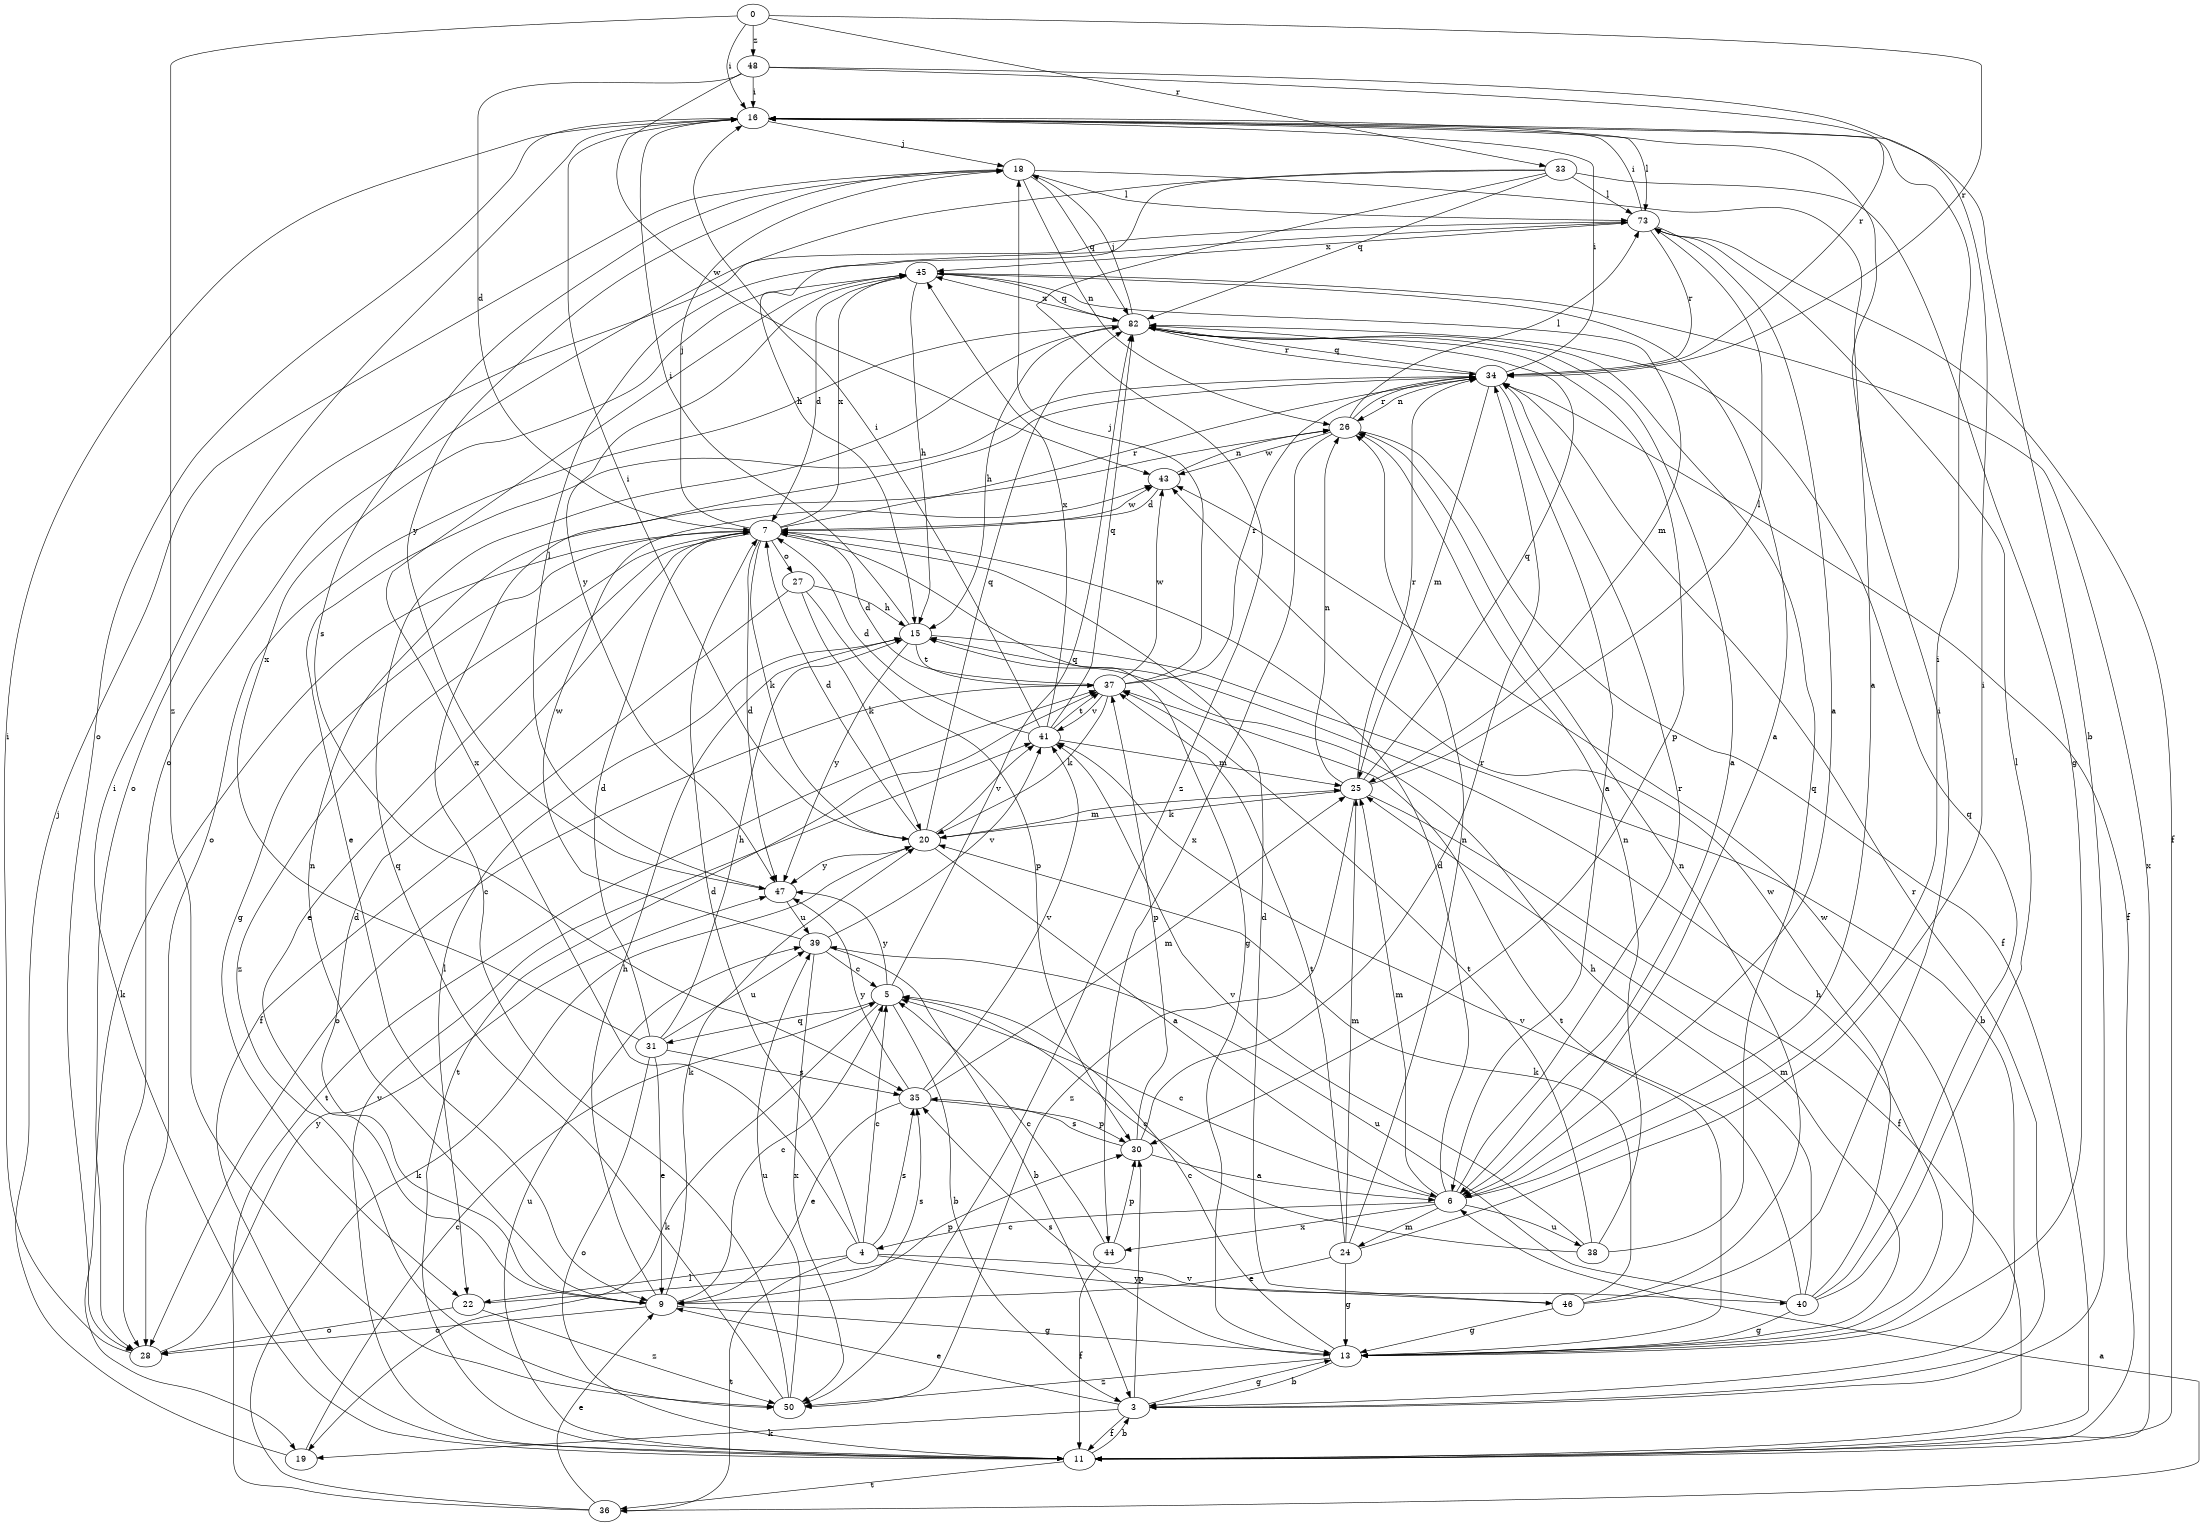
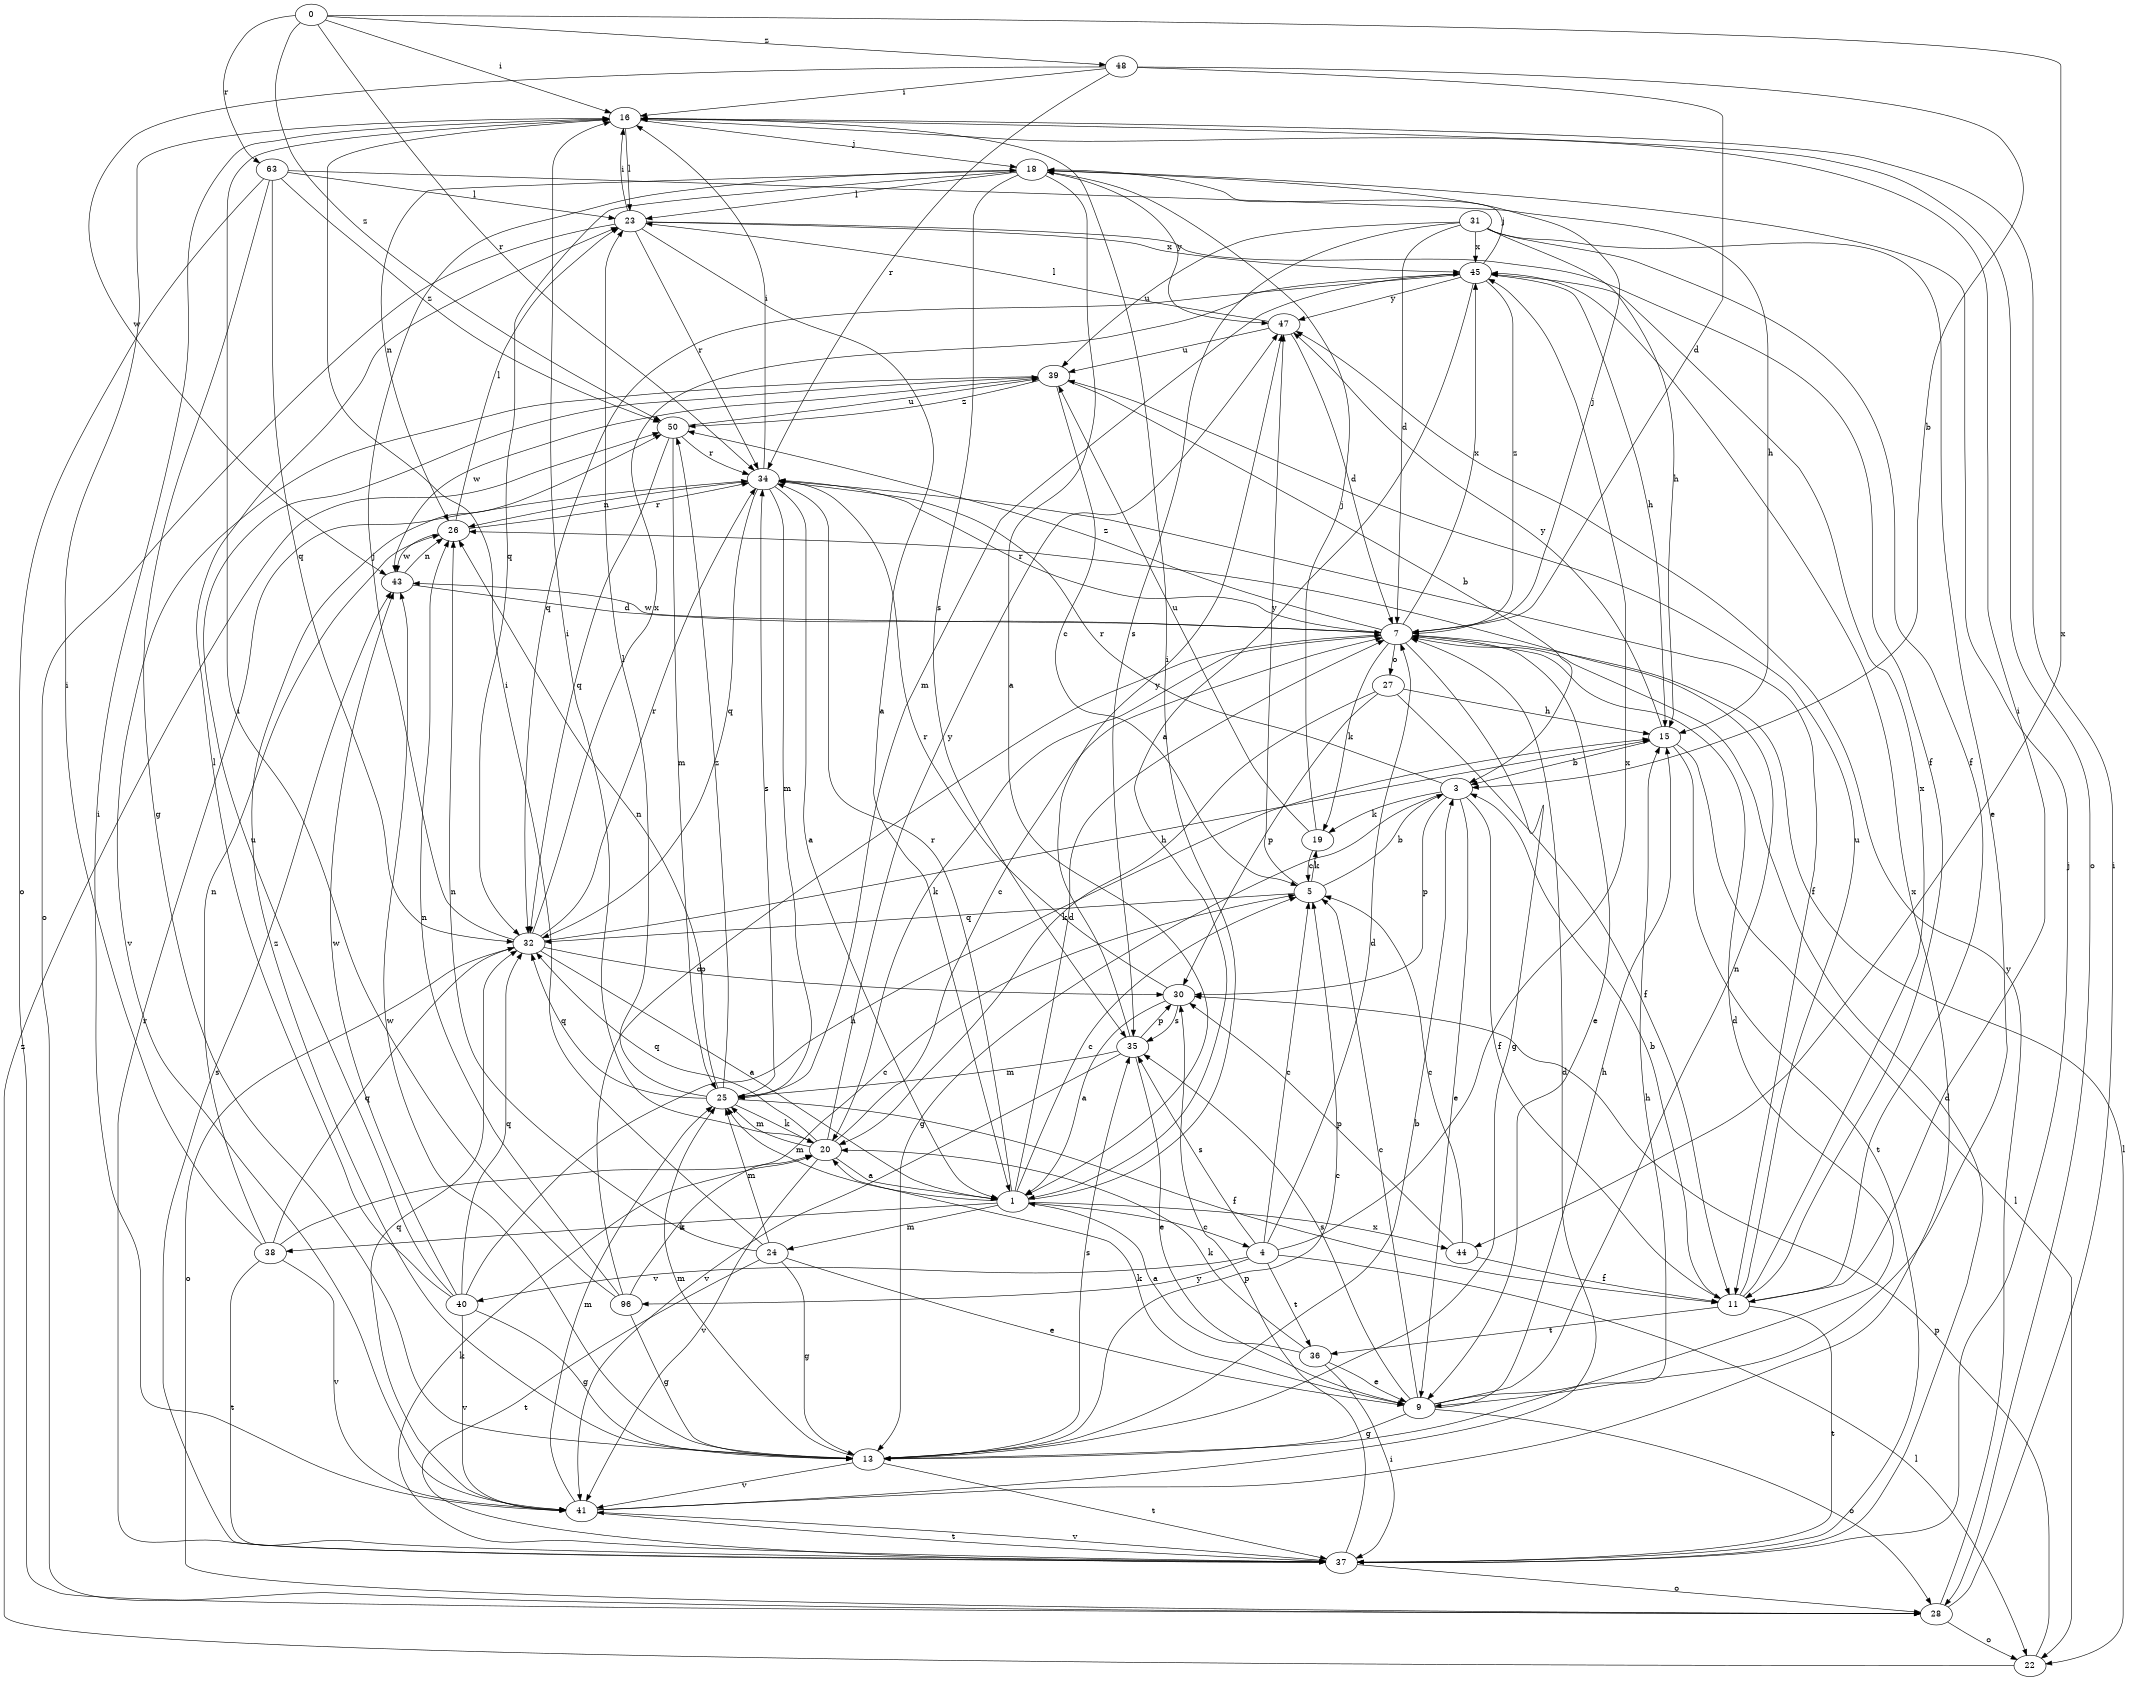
(1561, 170) -> (272, 170)
none -> (1367, 200)
(1643, 221) -> (630, 221)
(1134, 324) -> (529, 944)
(671, 389) -> (87, 490)
(819, 402) -> (1515, 453)
(495, 516) -> none
(1160, 582) -> (218, 1073)
(1414, 582) -> (767, 789)
none -> (1176, 618)
(829, 686) -> (1000, 892)
(747, 709) -> (1349, 481)
none -> (678, 763)
(1194, 826) -> (1917, 45)
(486, 892) -> (711, 453)
(241, 918) -> (2124, 1150)
(1153, 923) -> (1250, 1294)
(773, 1021) -> none
(327, 1098) -> (1392, 1460)
(797, 1176) -> (964, 402)
(1451, 1202) -> (1013, 1202)
(2082, 1248) -> none
(361, 1250) -> (728, 1485)
(584, 1253) -> (1971, 763)
(1568, 1305) -> (626, 1305)
(310, 1330) -> (1979, 1641)
